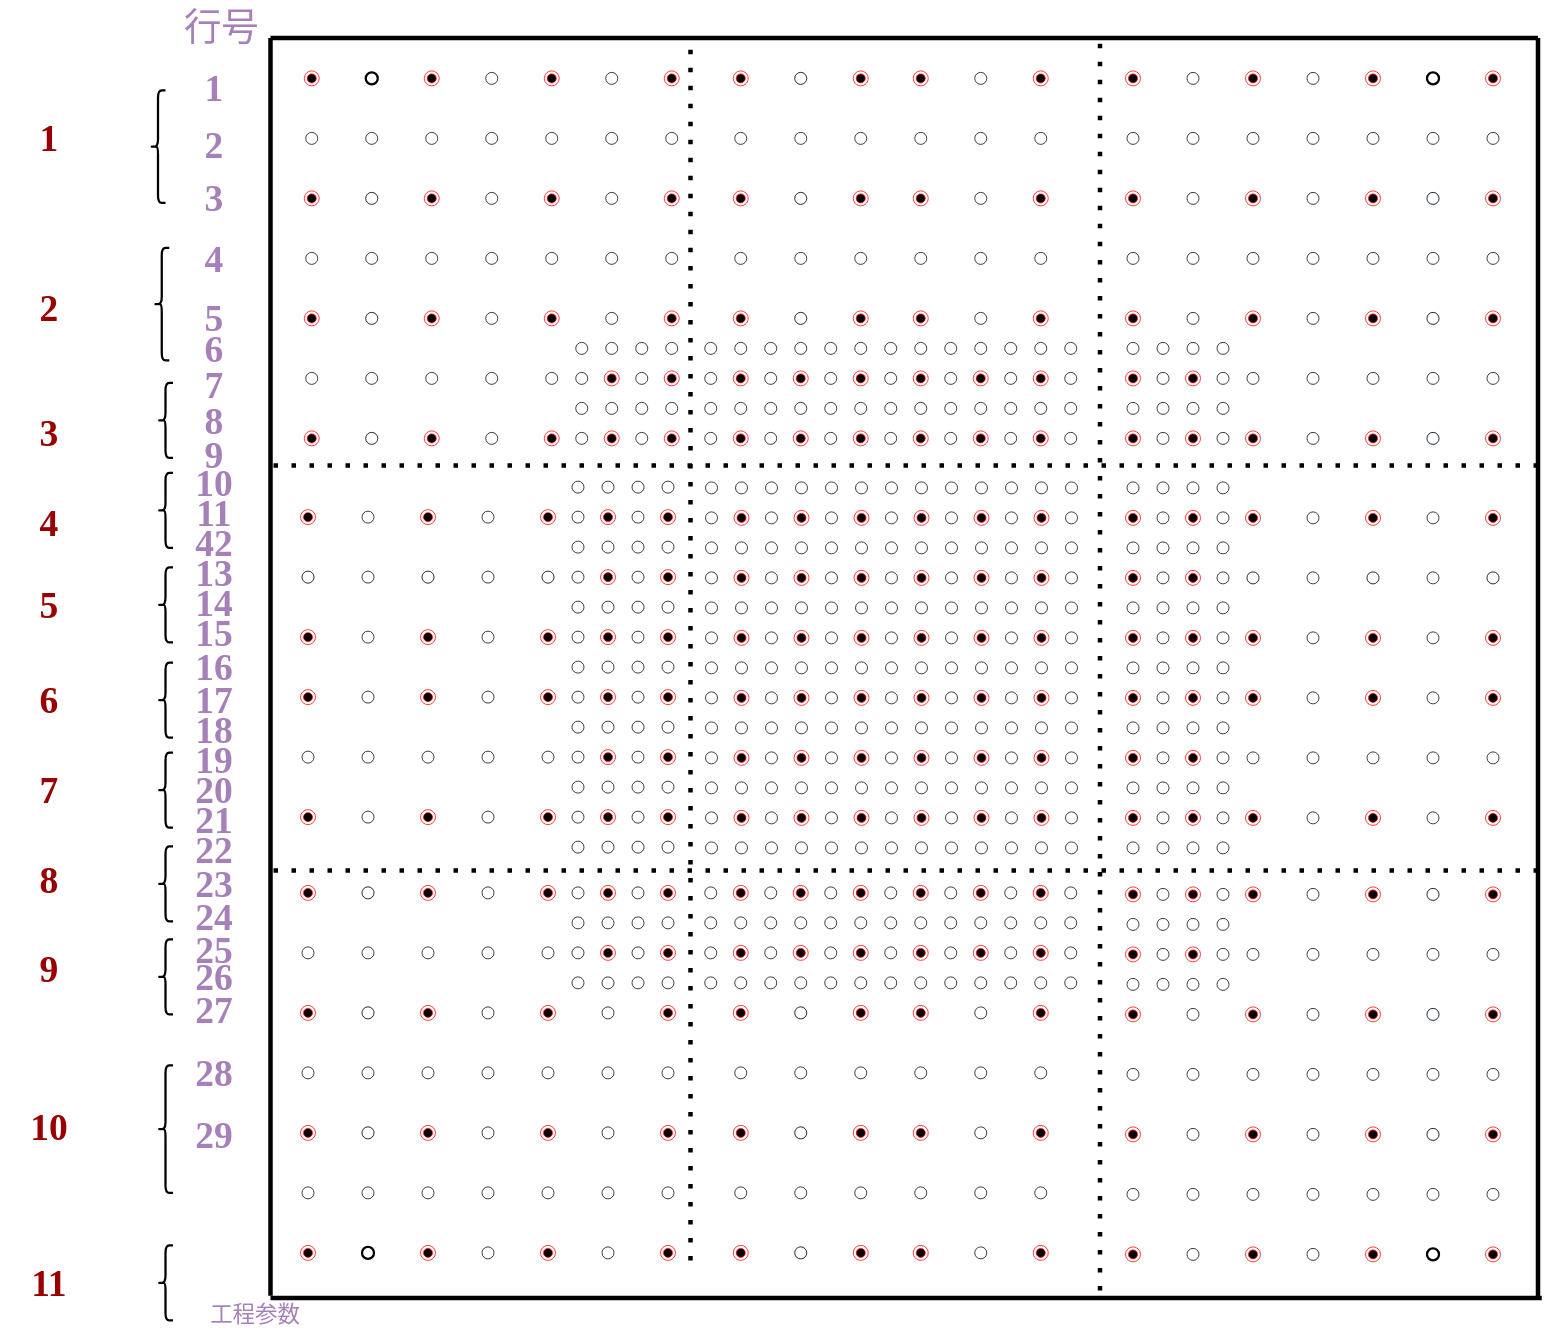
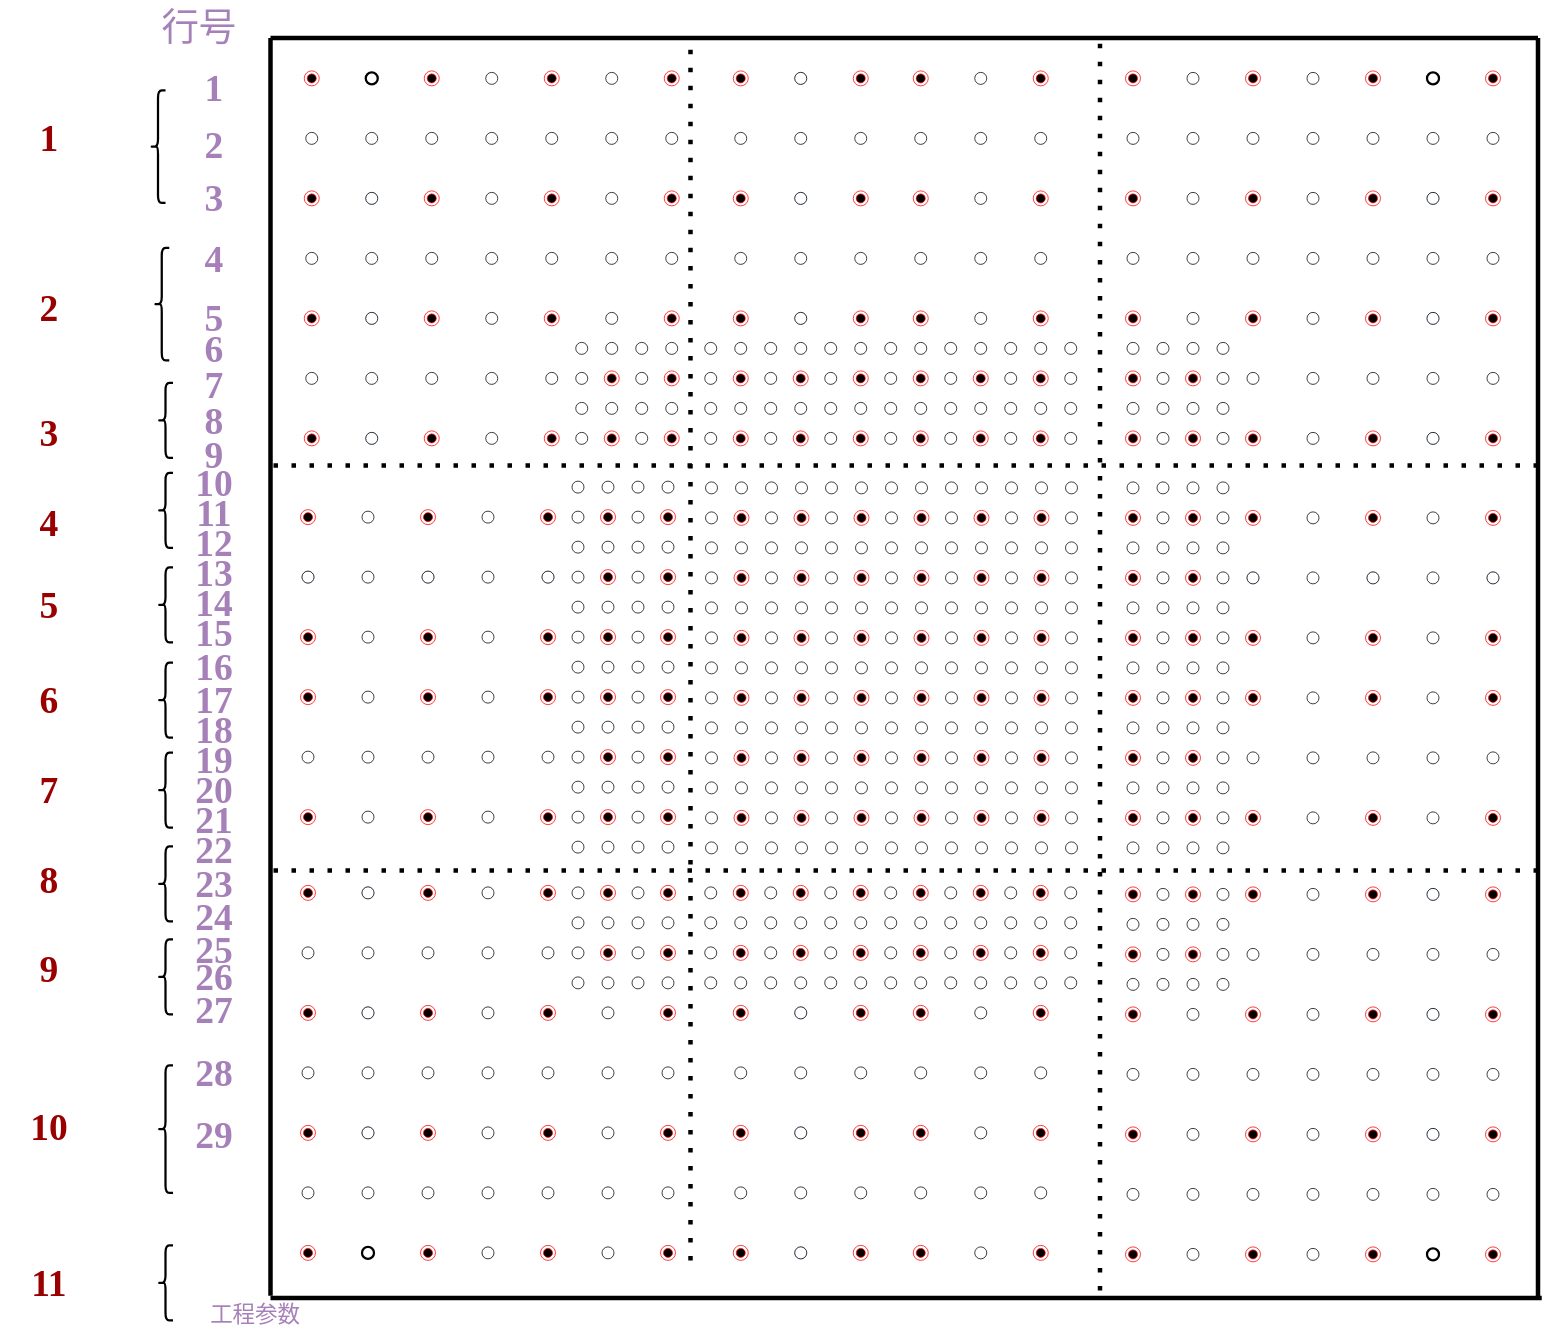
(222, 27) -> (199, 27)
(214, 543) -> (214, 543)
